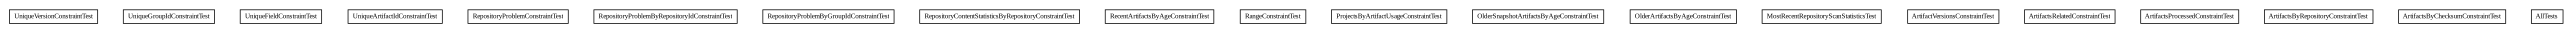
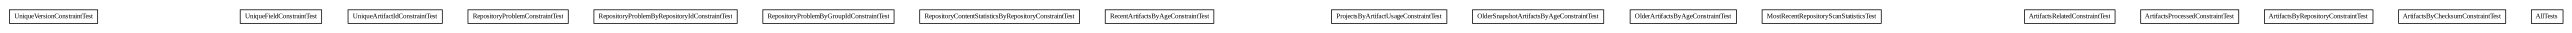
(169, 17) -> none
(1273, 17) -> none
(1953, 17) -> none
